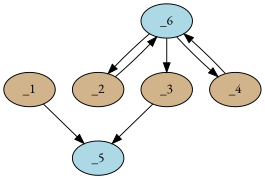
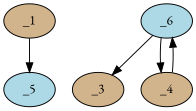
(98, 90) -> none
(136, 120) -> none
